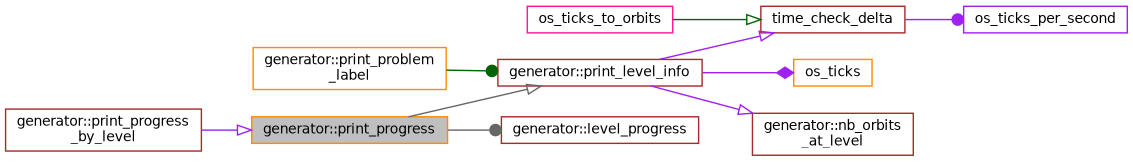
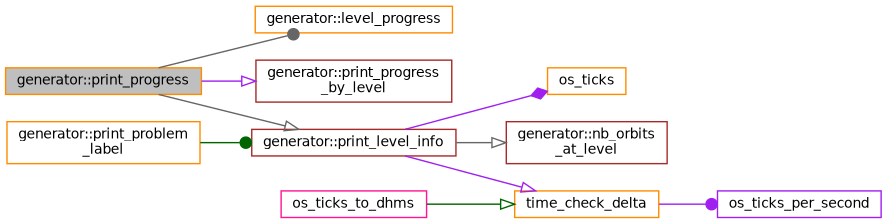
(600, 20) -> (354, 204)
(833, 20) -> (587, 204)
(695, 98) -> (474, 143)
(219, 130) -> (222, 81)
(600, 130) -> (354, 20)
